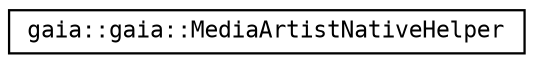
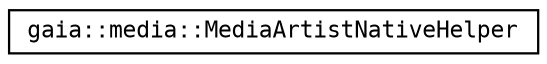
(267, 32) -> (274, 32)
